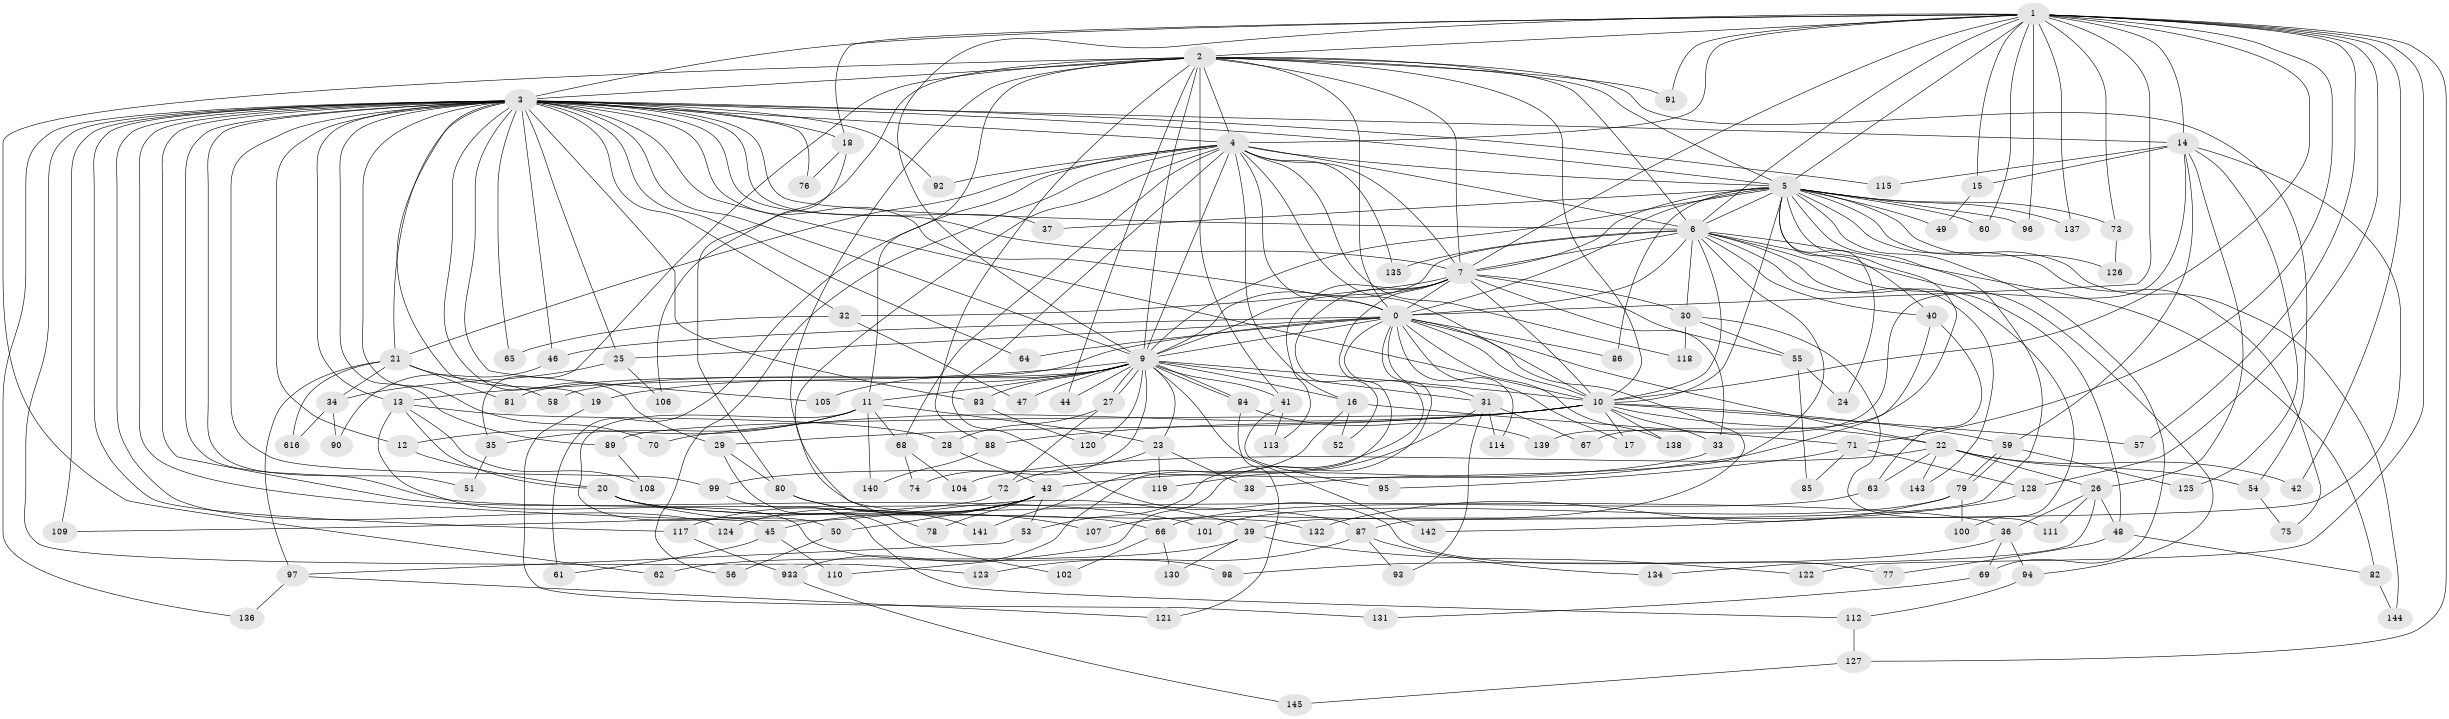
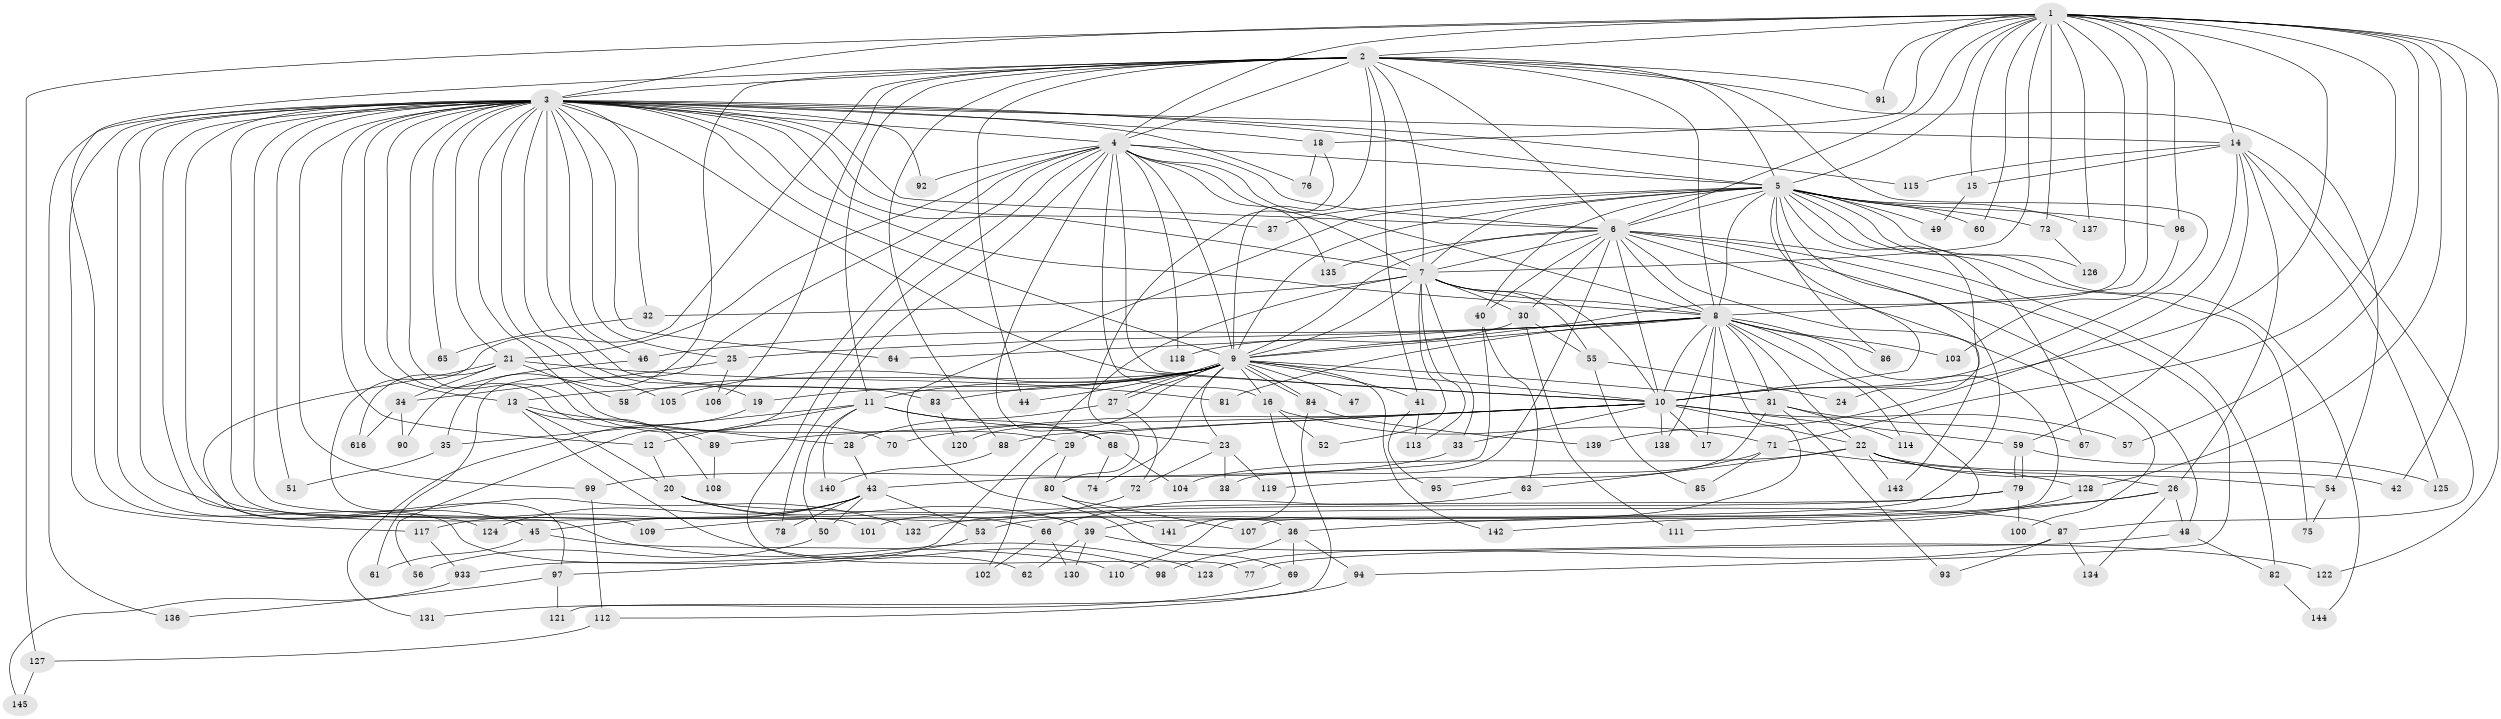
(1396, 316) -> (1716, 316)
(934, 359) -> none
none -> (1953, 359)
